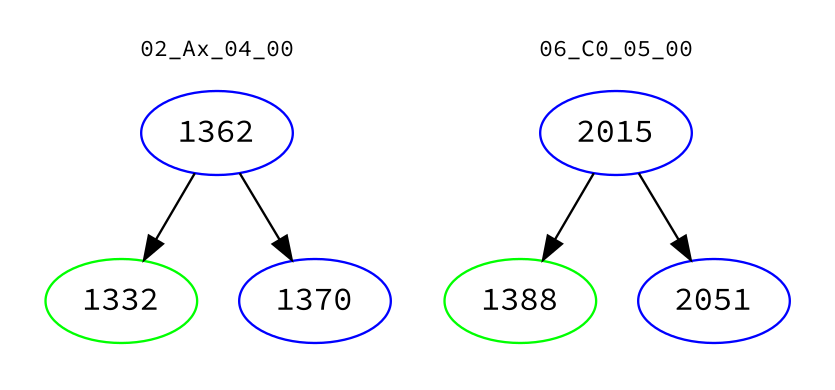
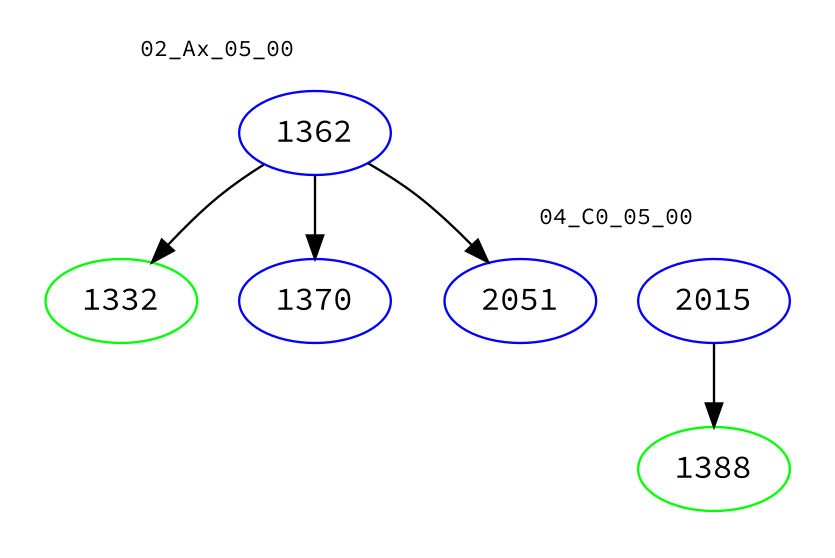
(218, 50) -> (218, 50)
(617, 50) -> (617, 218)
(659, 206) -> (443, 217)
